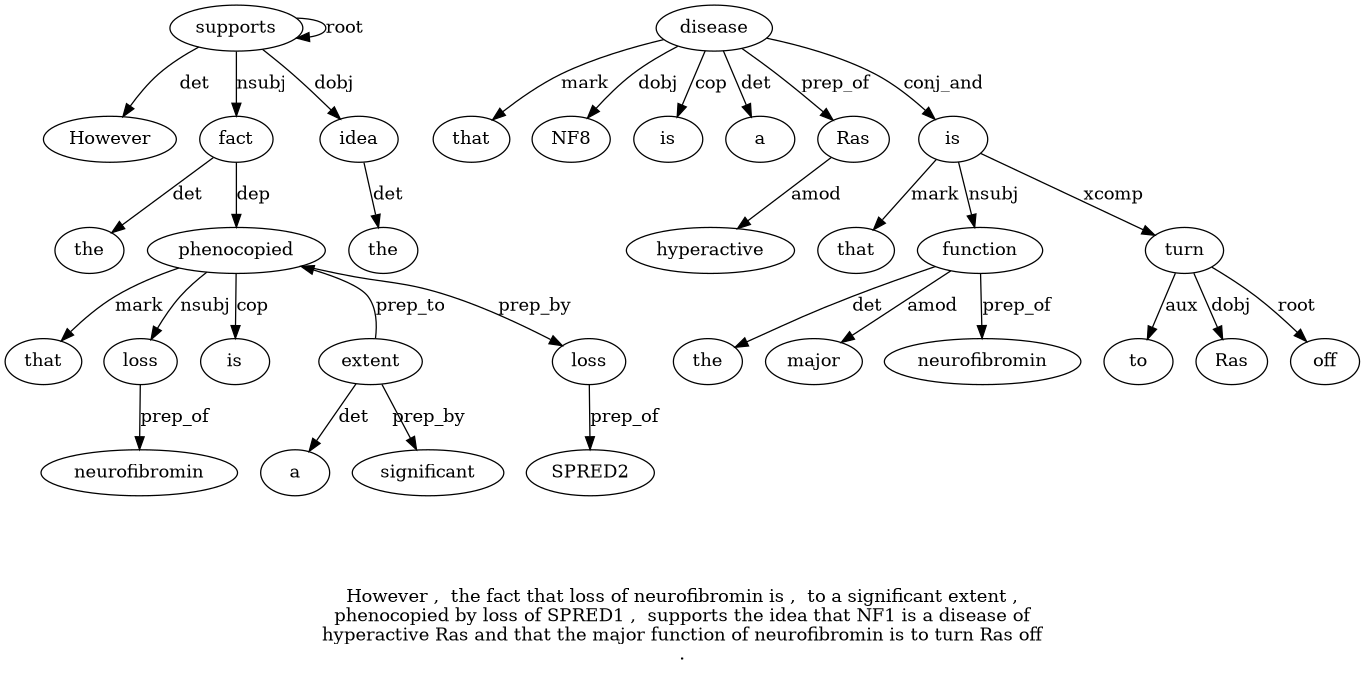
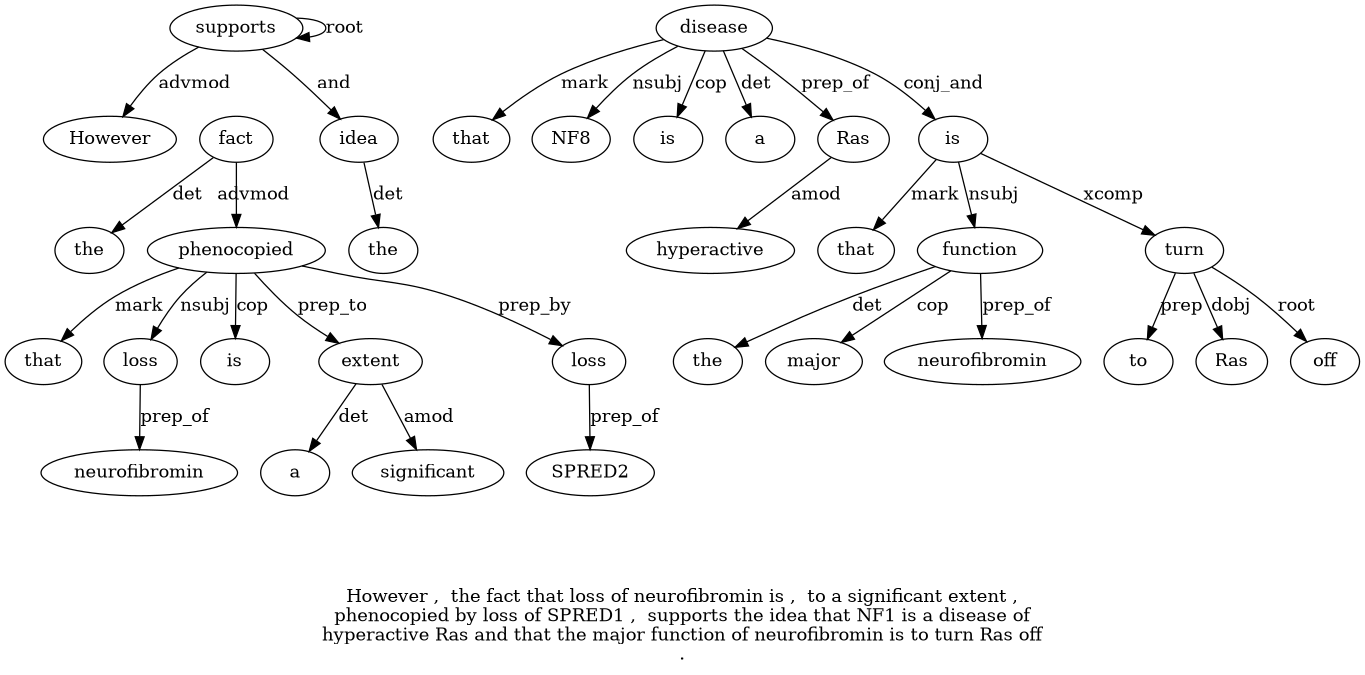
(236, 77) -> none
(195, 84) -> (195, 84)
(334, 84) -> (334, 84)
(658, 84) -> (658, 84)
(254, 195) -> (254, 195)
(361, 290) -> (289, 308)
(933, 306) -> (933, 306)
(1182, 306) -> (1182, 306)
(429, 417) -> (429, 417)
